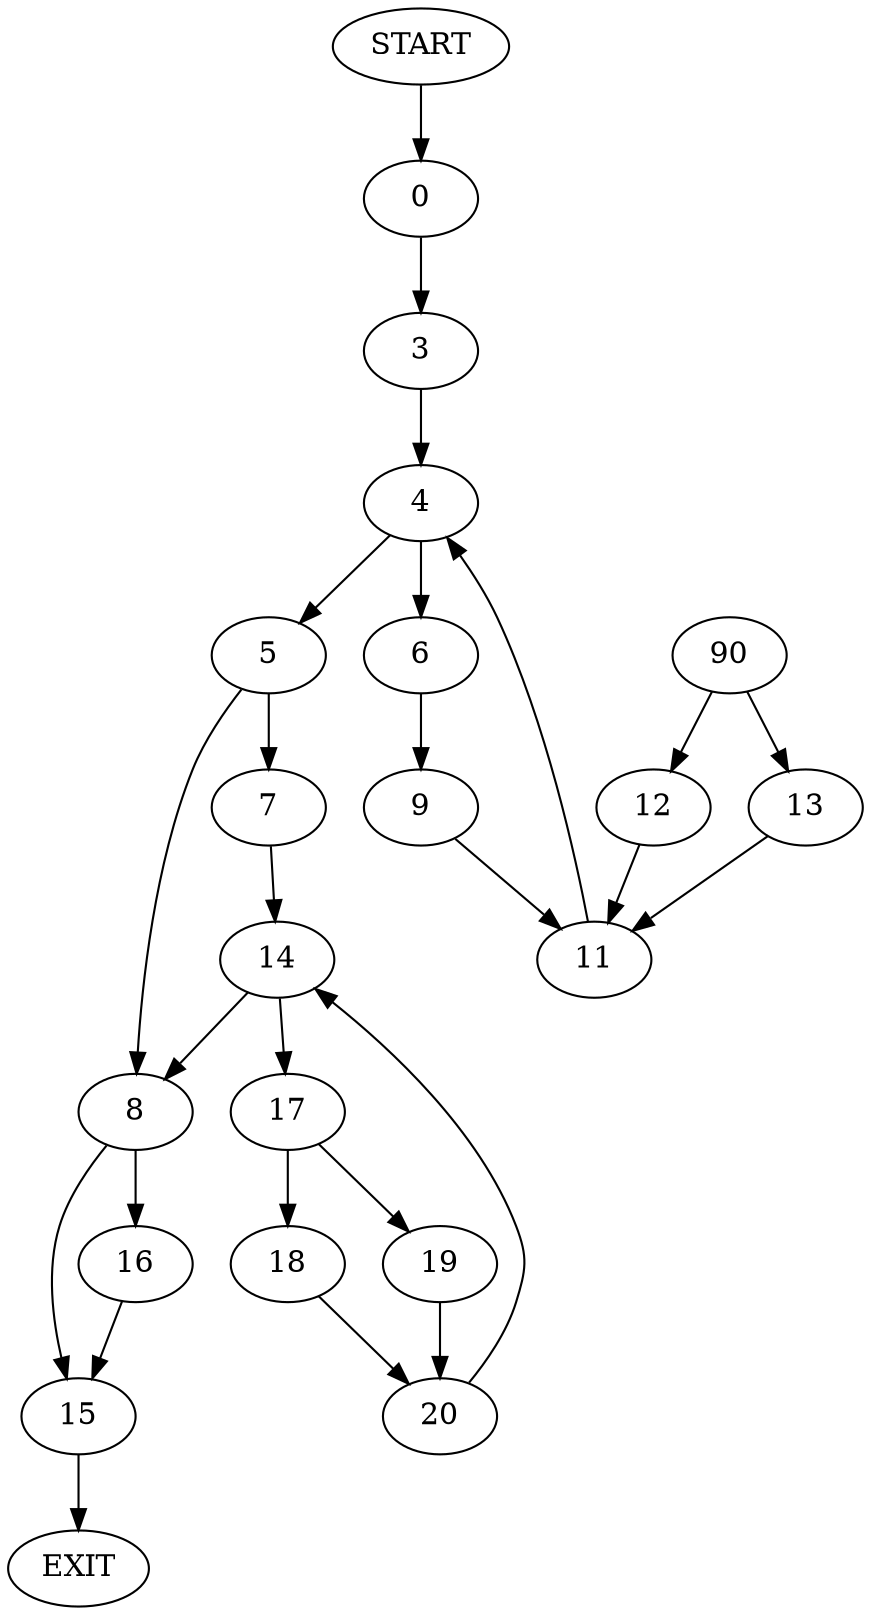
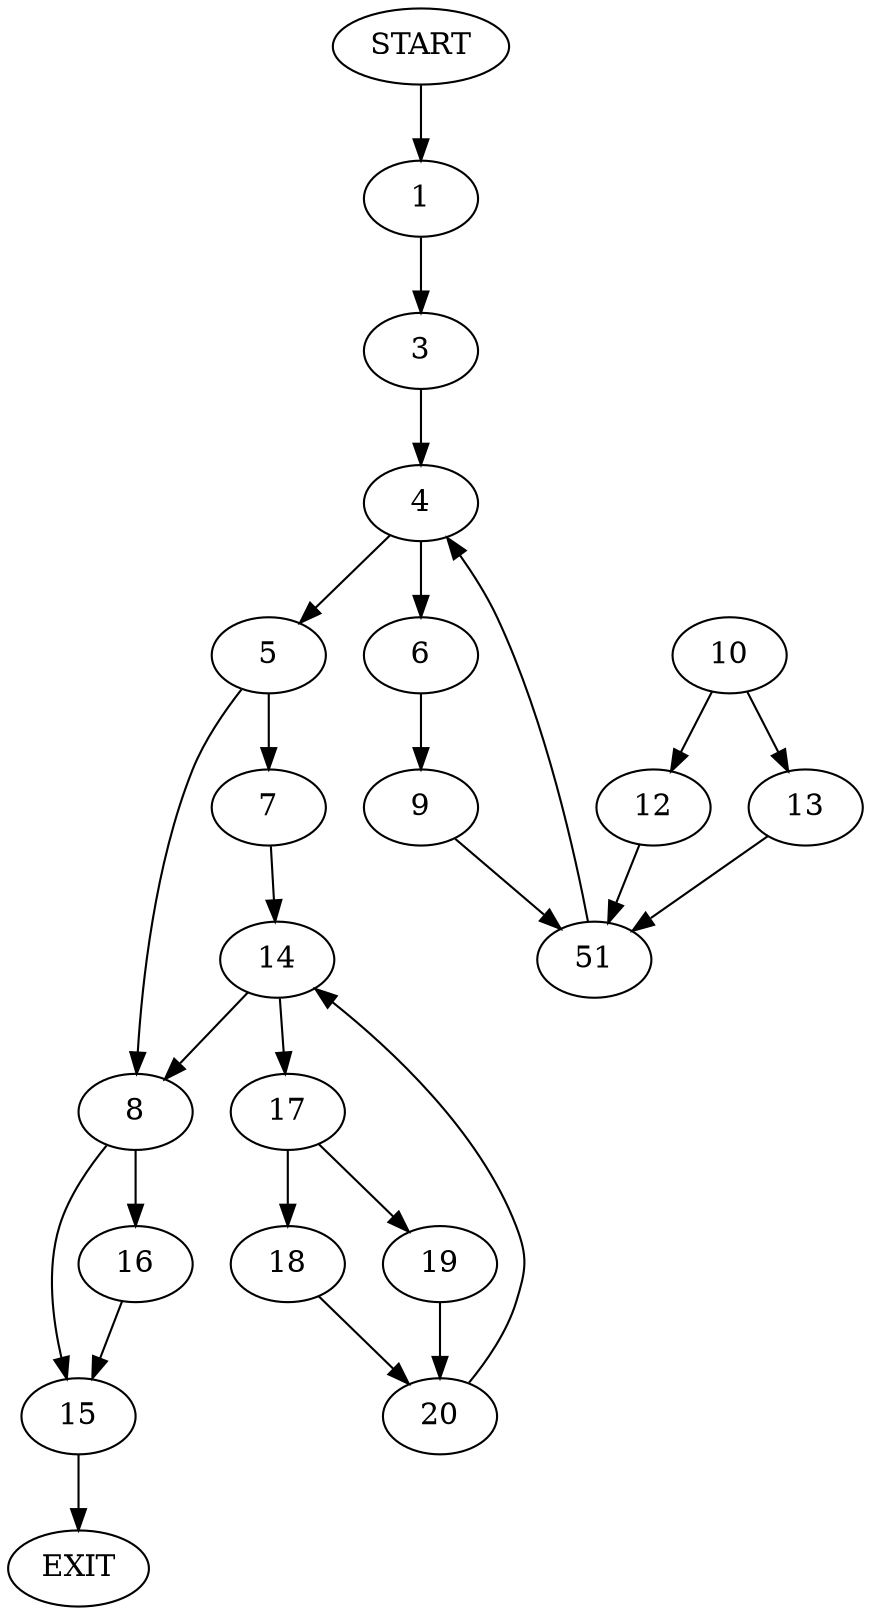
(421, 199) -> (421, 199)
(730, 655) -> (730, 655)
(594, 960) -> (594, 960)
